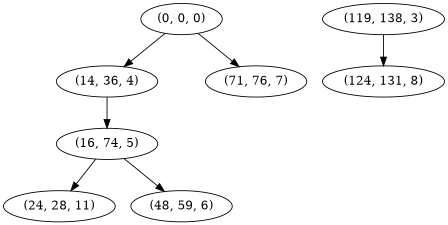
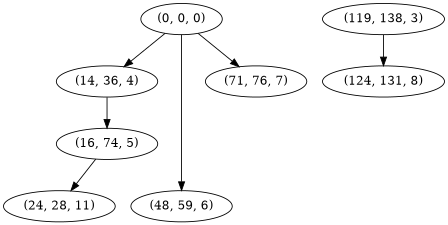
(141, 172) -> (182, 108)
